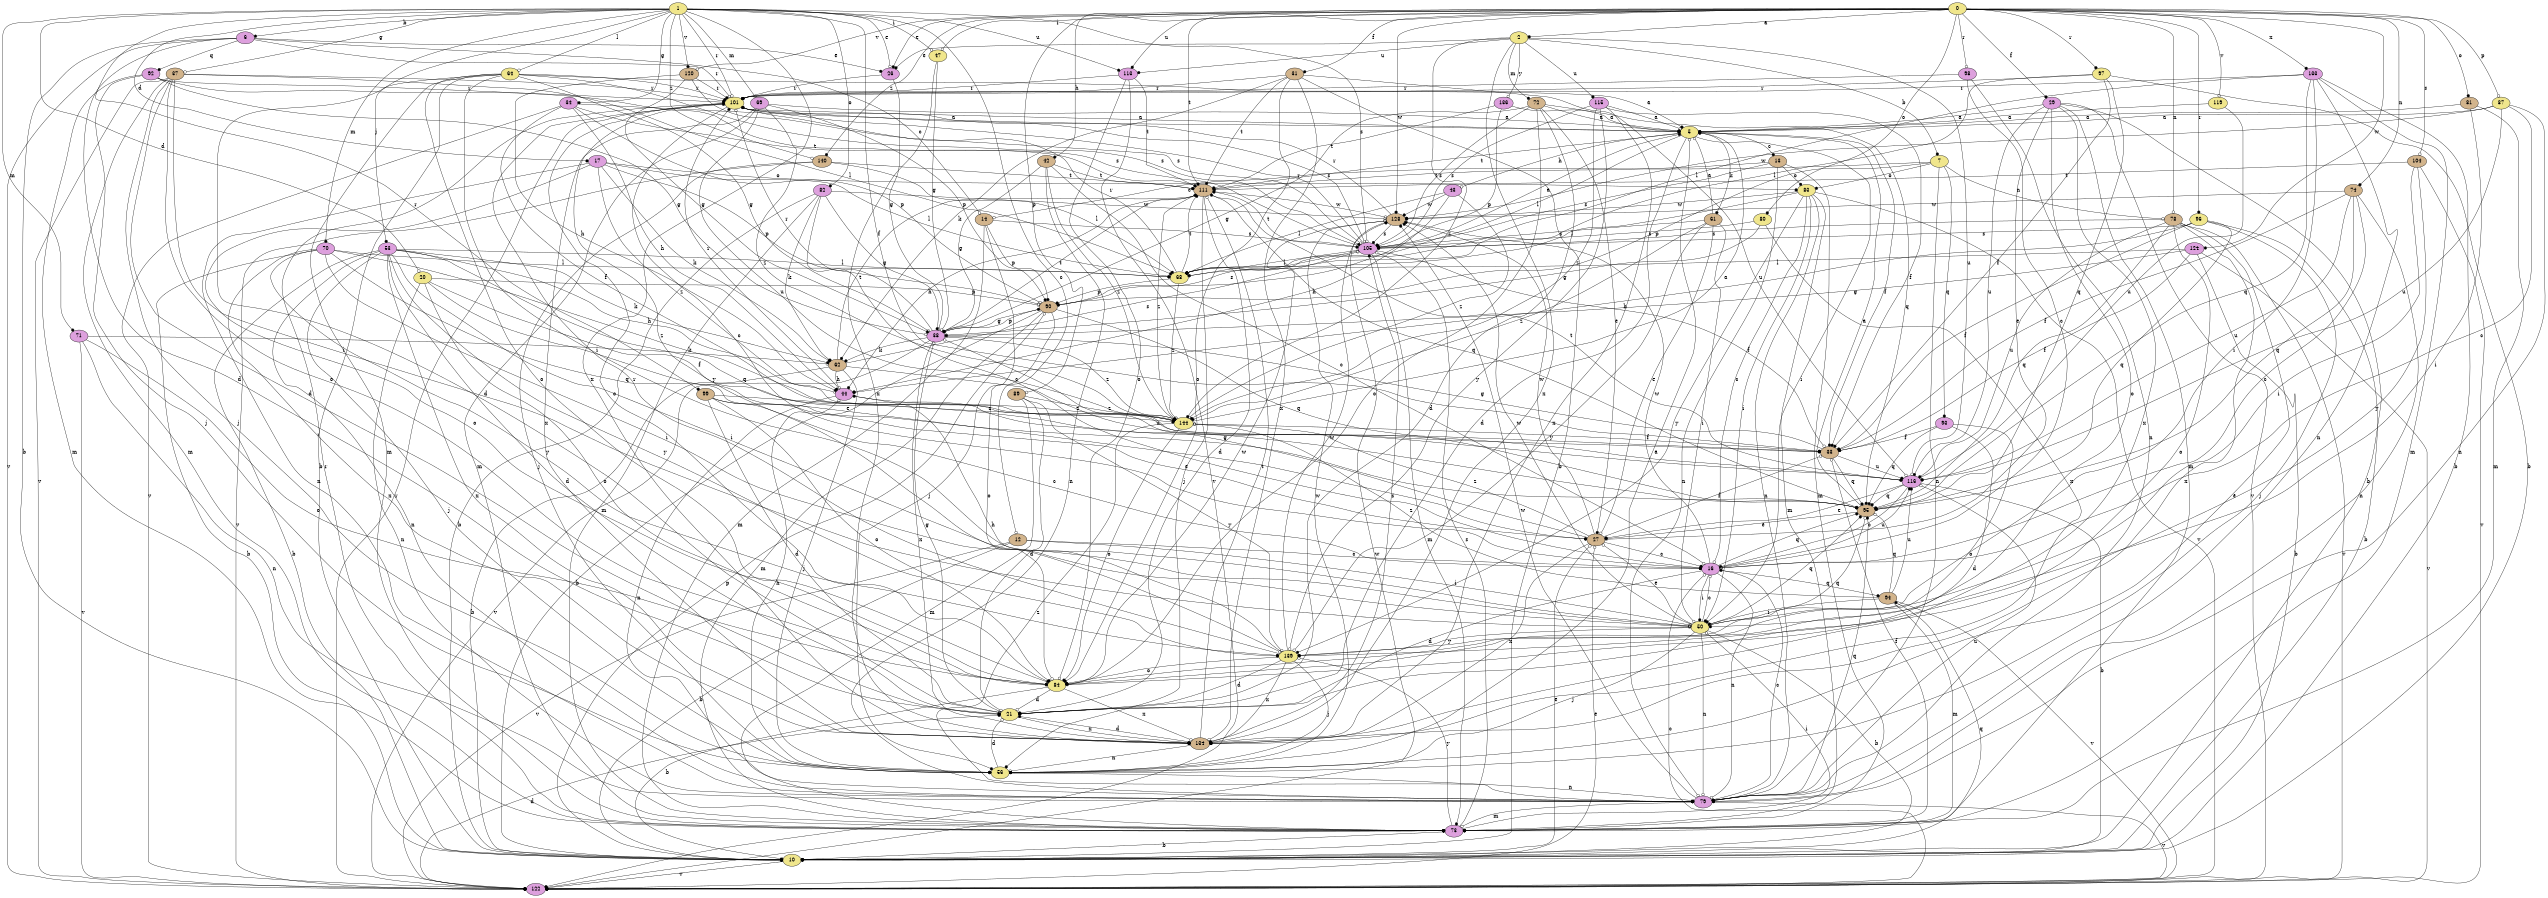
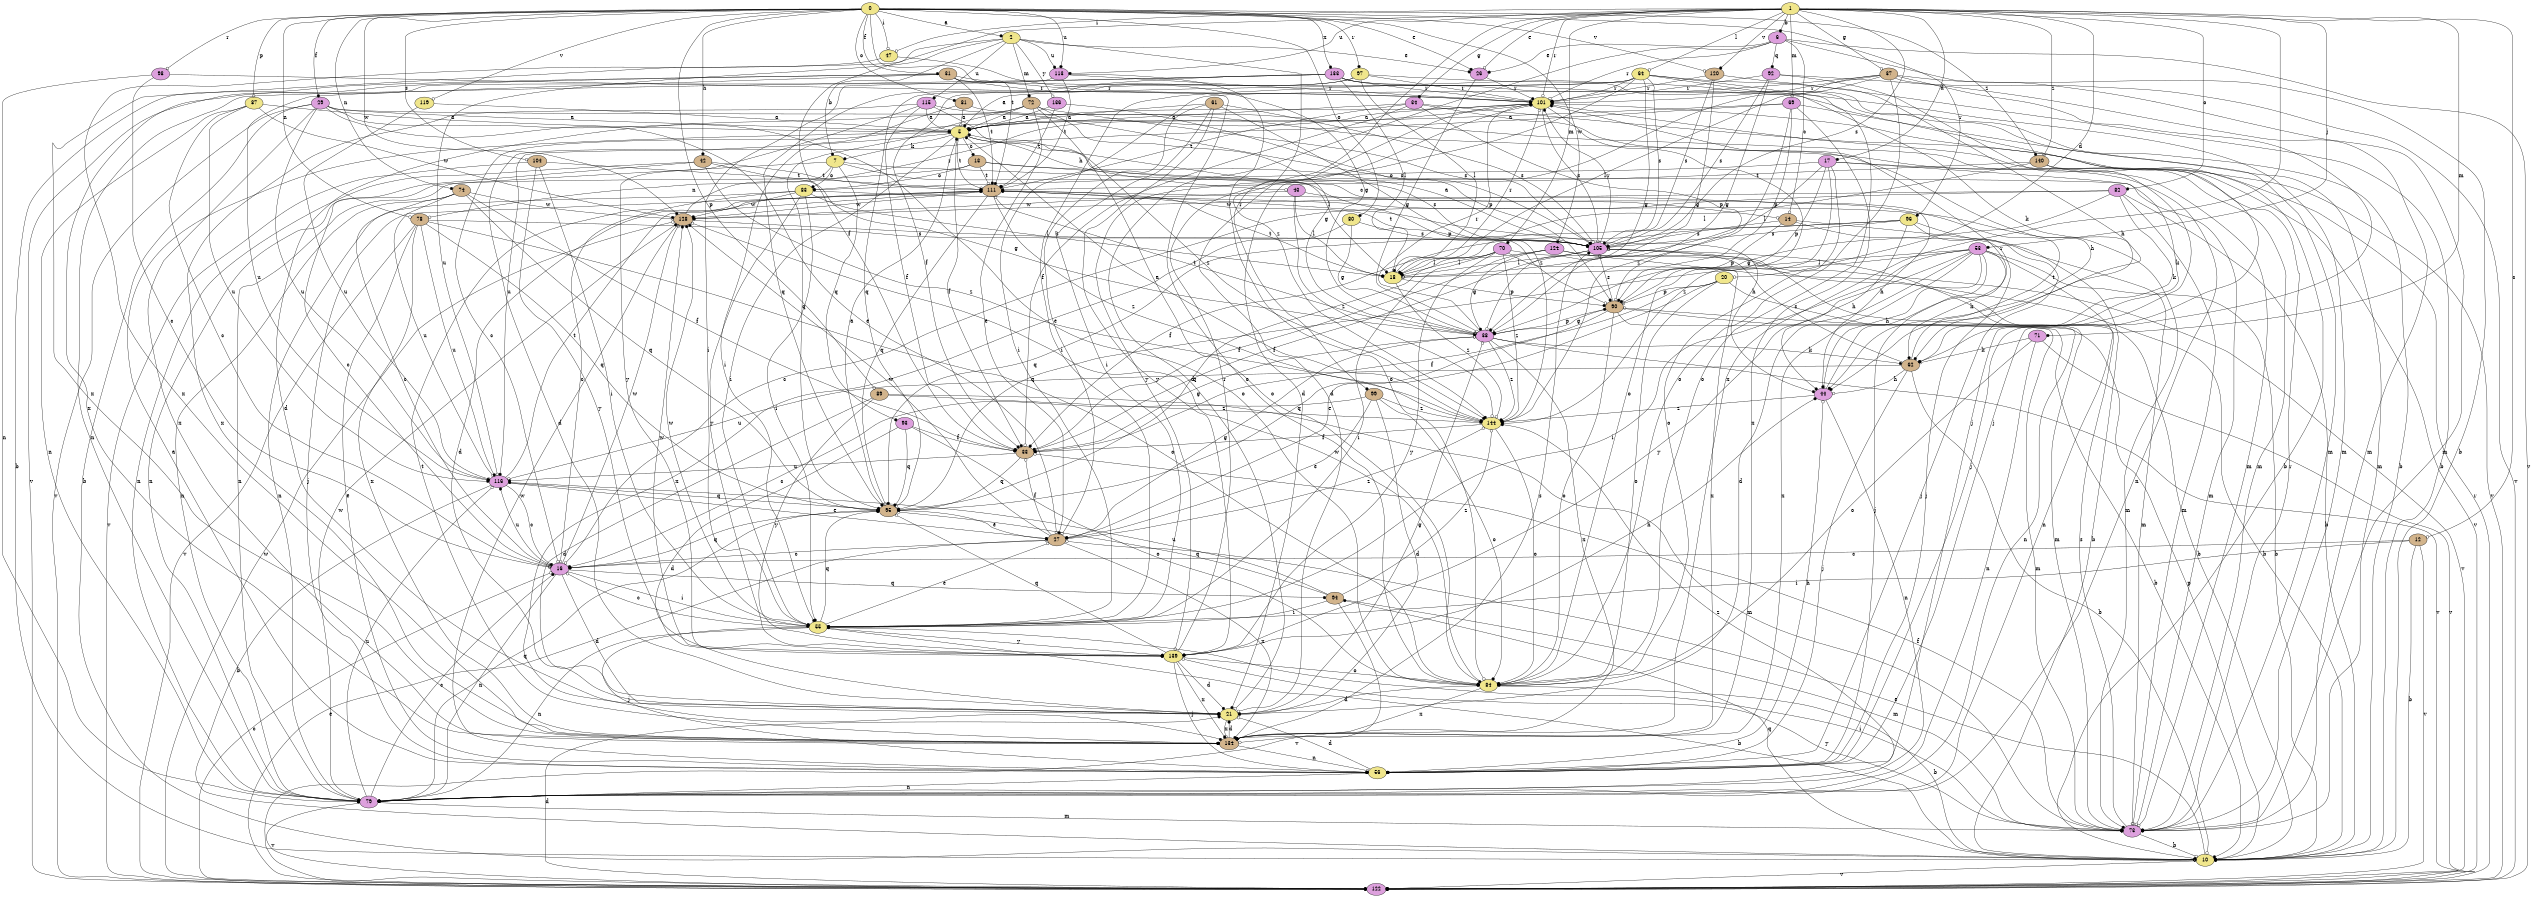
(1730, 162) -> (907, 145)
(1179, 278) -> (1393, 278)
(1700, 627) -> (818, 627)
(1093, 784) -> (1042, 790)
(2211, 871) -> none
